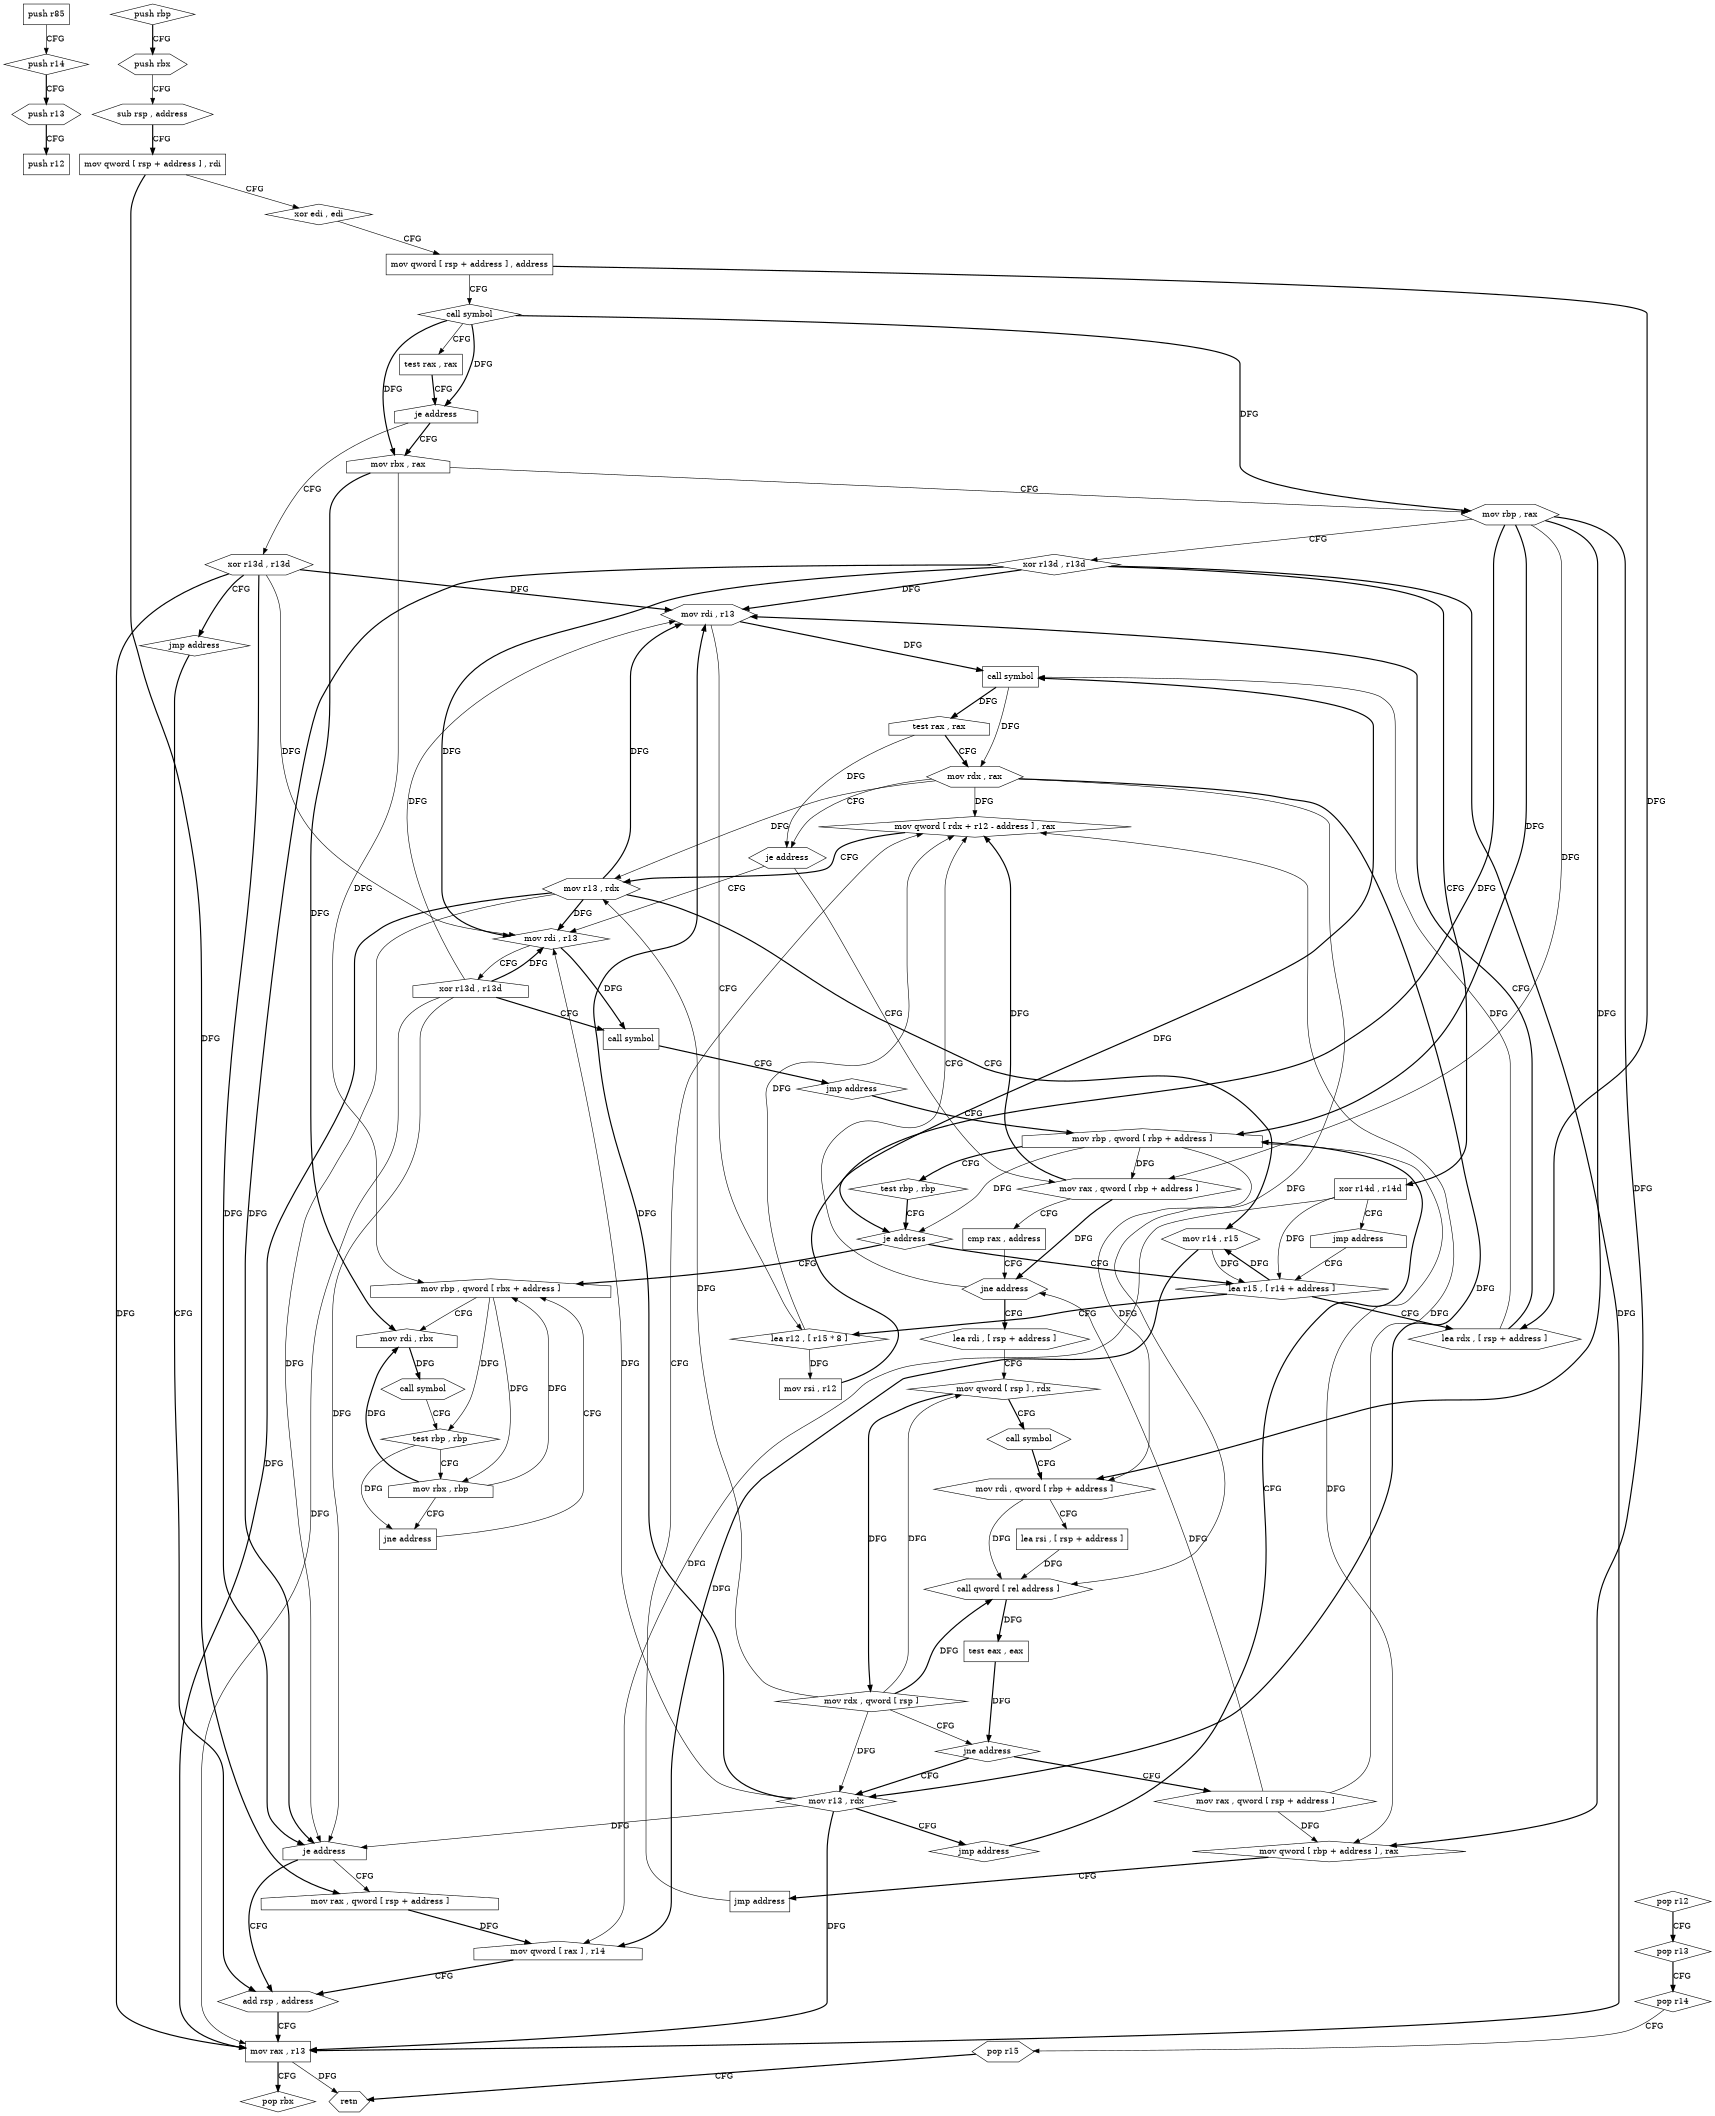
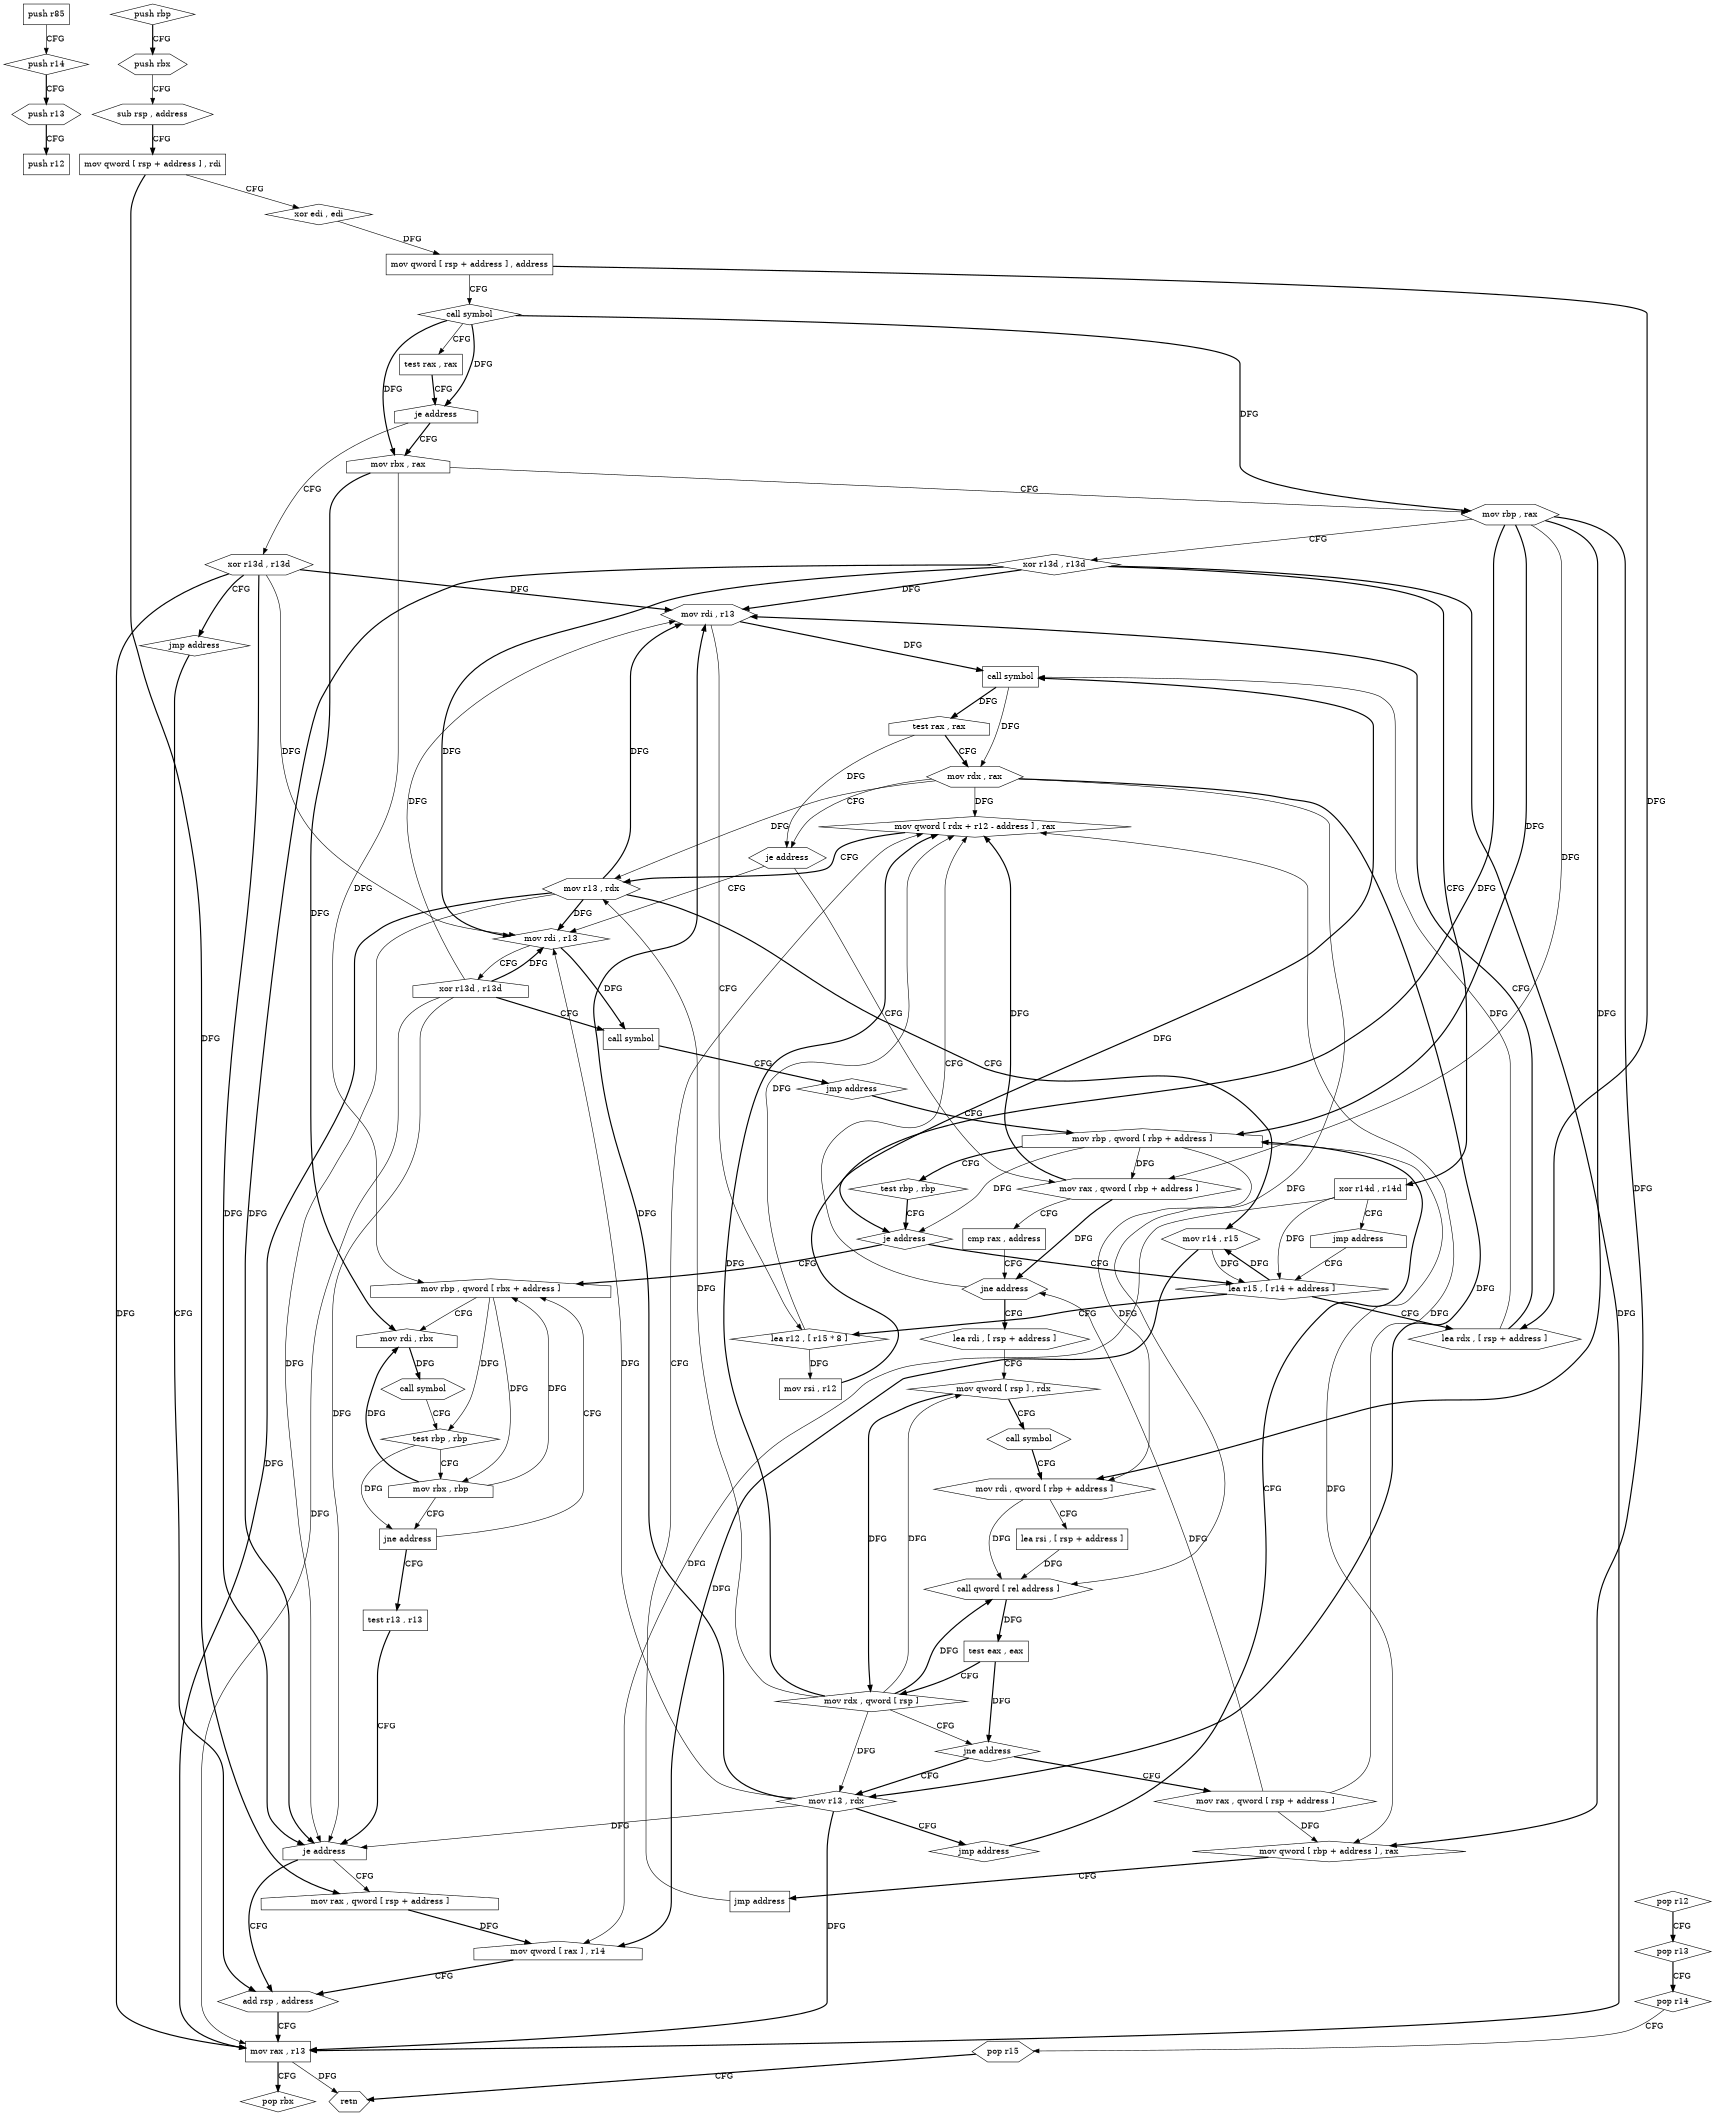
(413, 239) -> (413, 239)
none -> (729, 1235)
none -> (395, 1620)
none -> (944, 1680)
